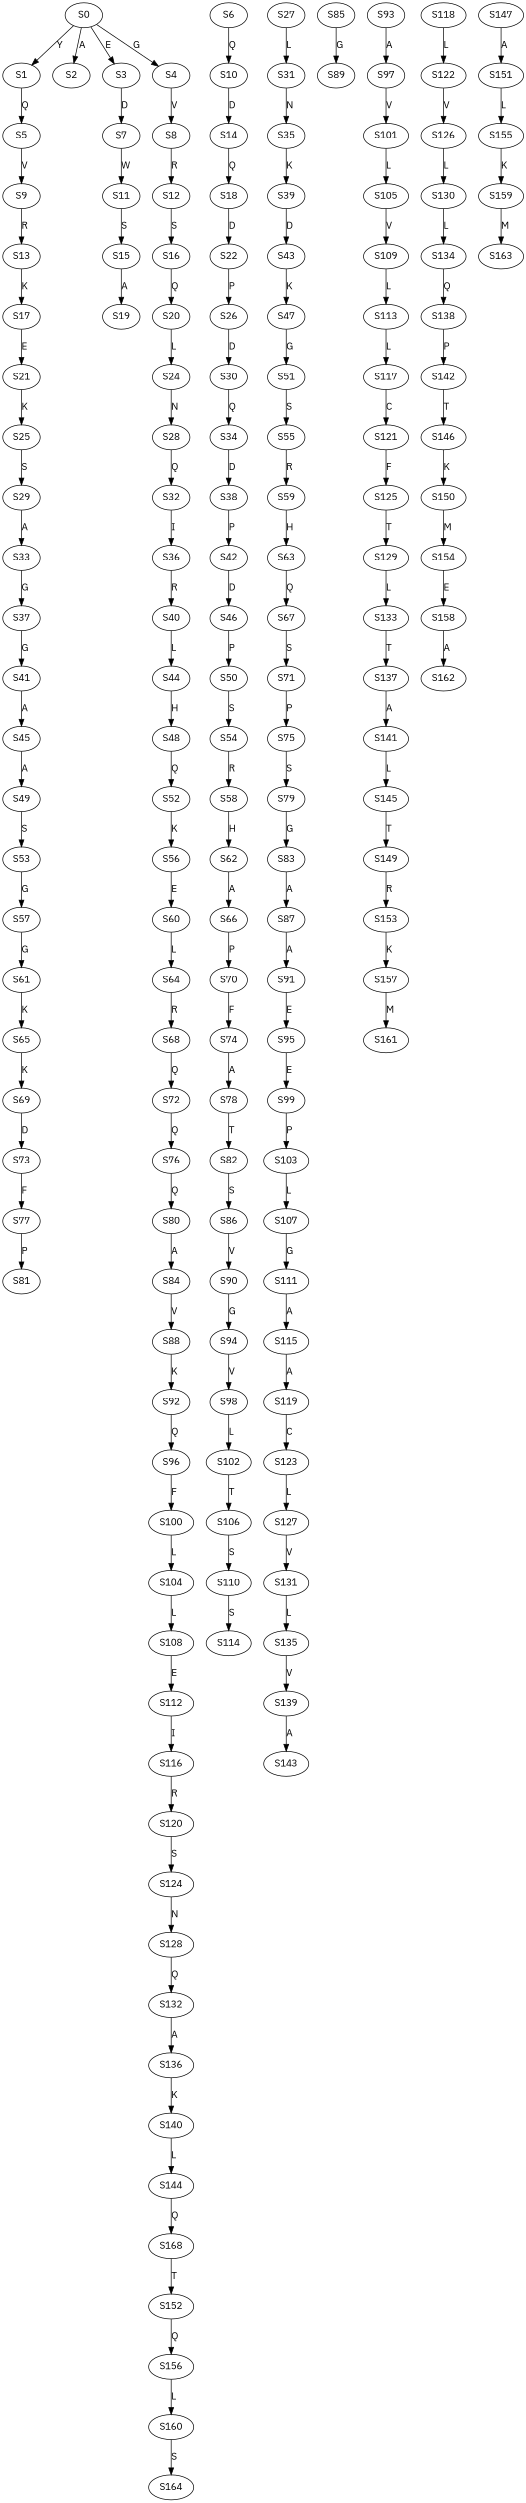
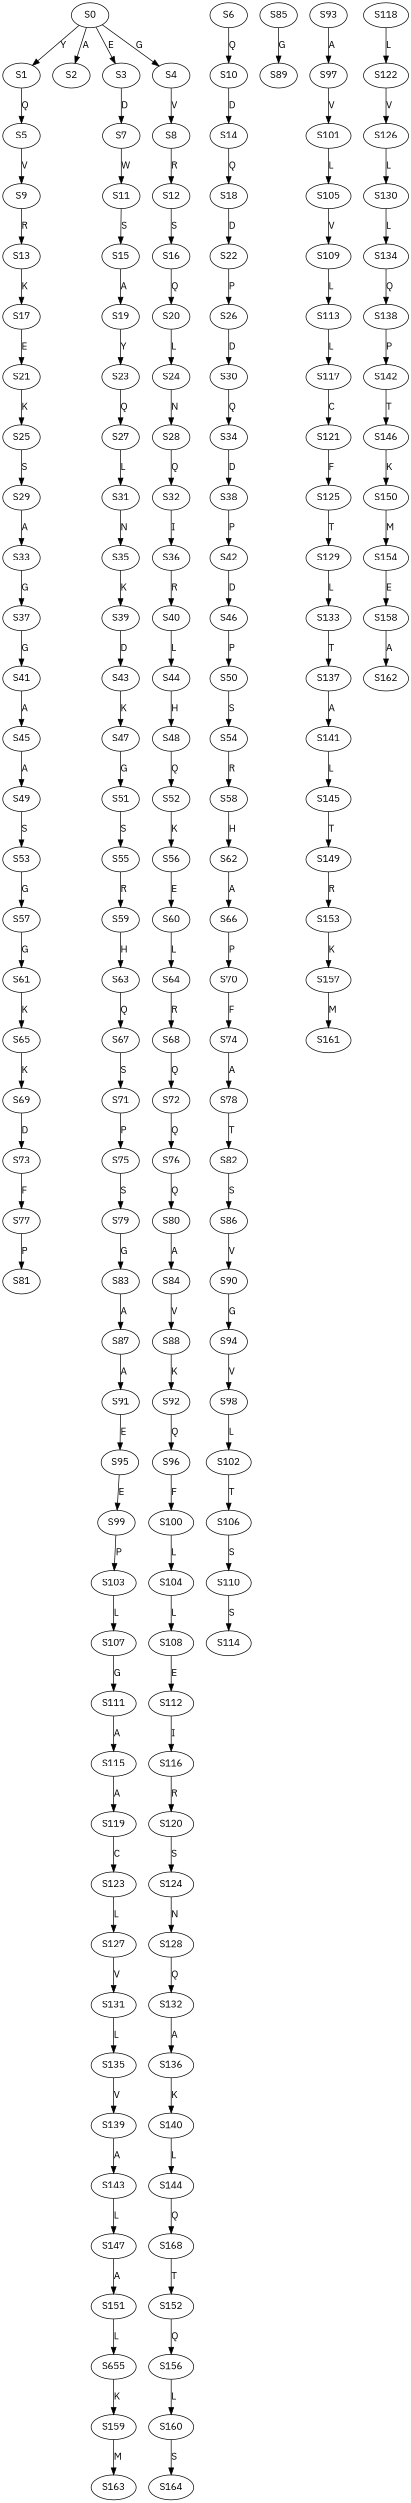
(501, 136) -> (114, 2367)
none -> (121, 377)
none -> (114, 2213)
